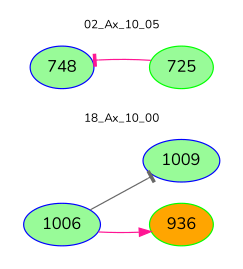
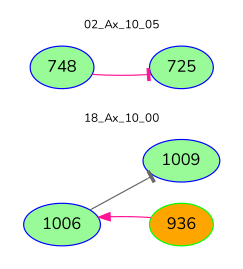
(125, 59) -> (119, 75)
(181, 67) -> (181, 67)
(119, 233) -> (131, 217)
